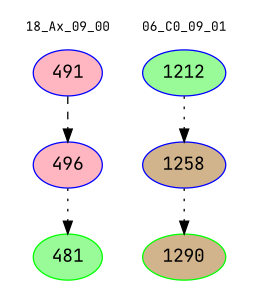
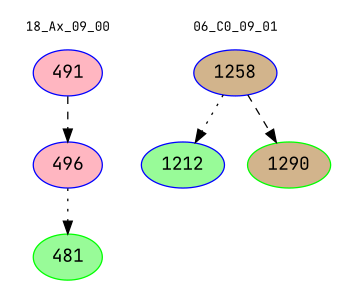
(184, 113) -> (213, 113)
(184, 205) -> (259, 113)
